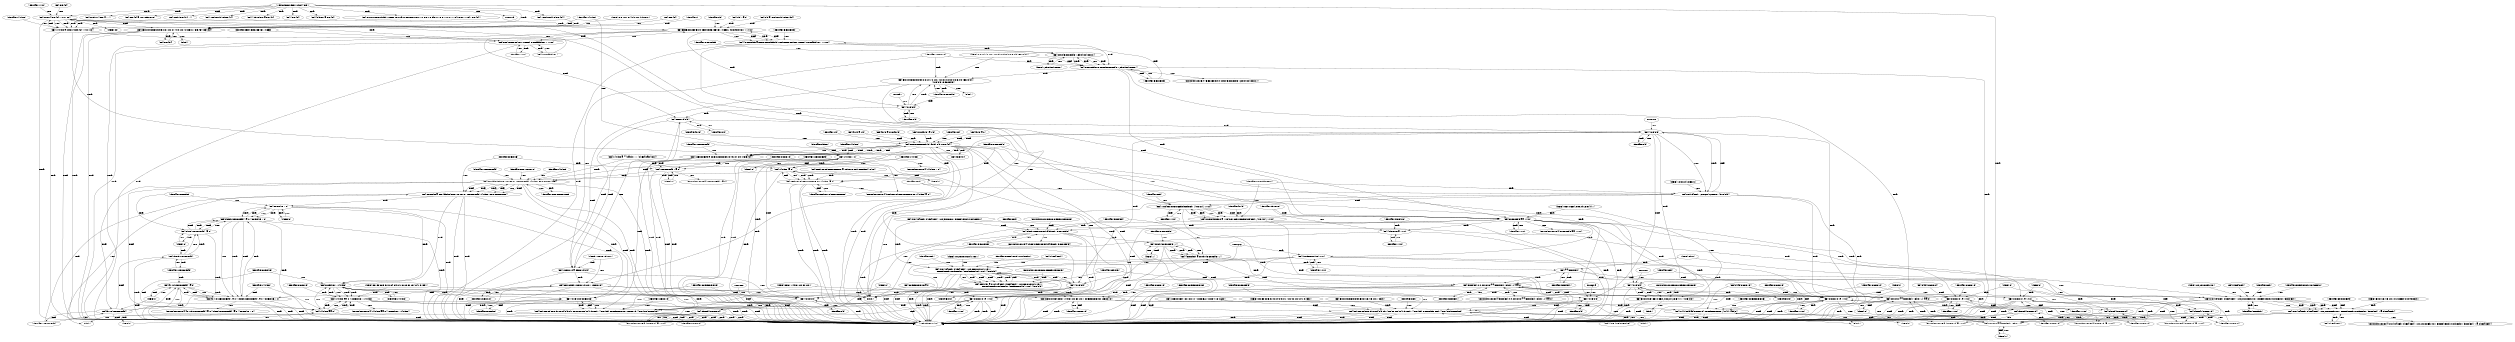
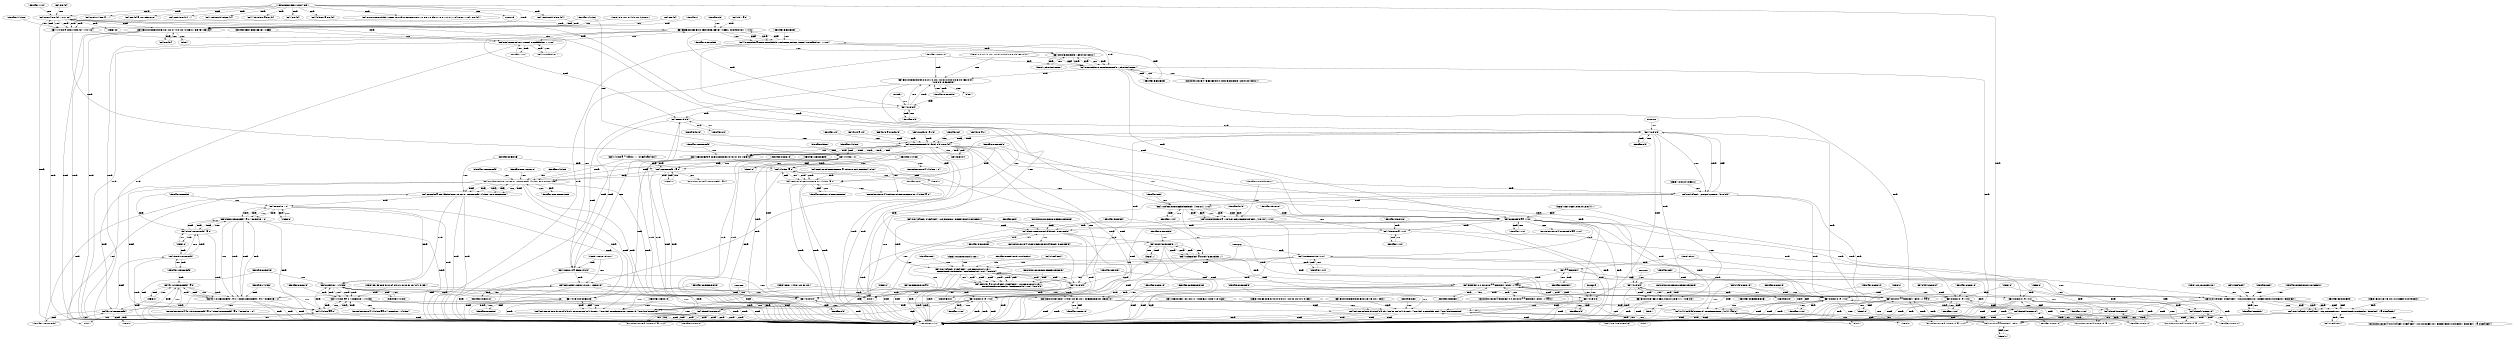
(777, 18) -> none
(1201, 257) -> (1201, 257)
(318, 299) -> (318, 299)
